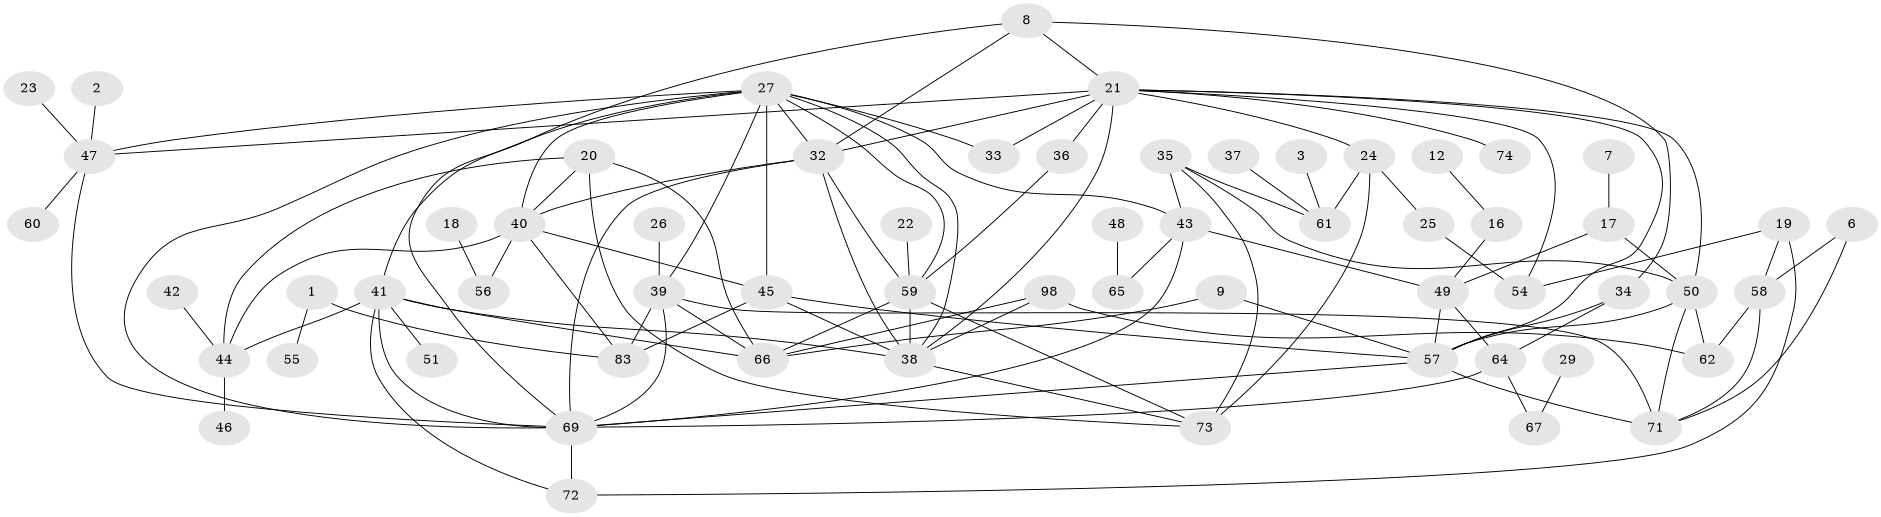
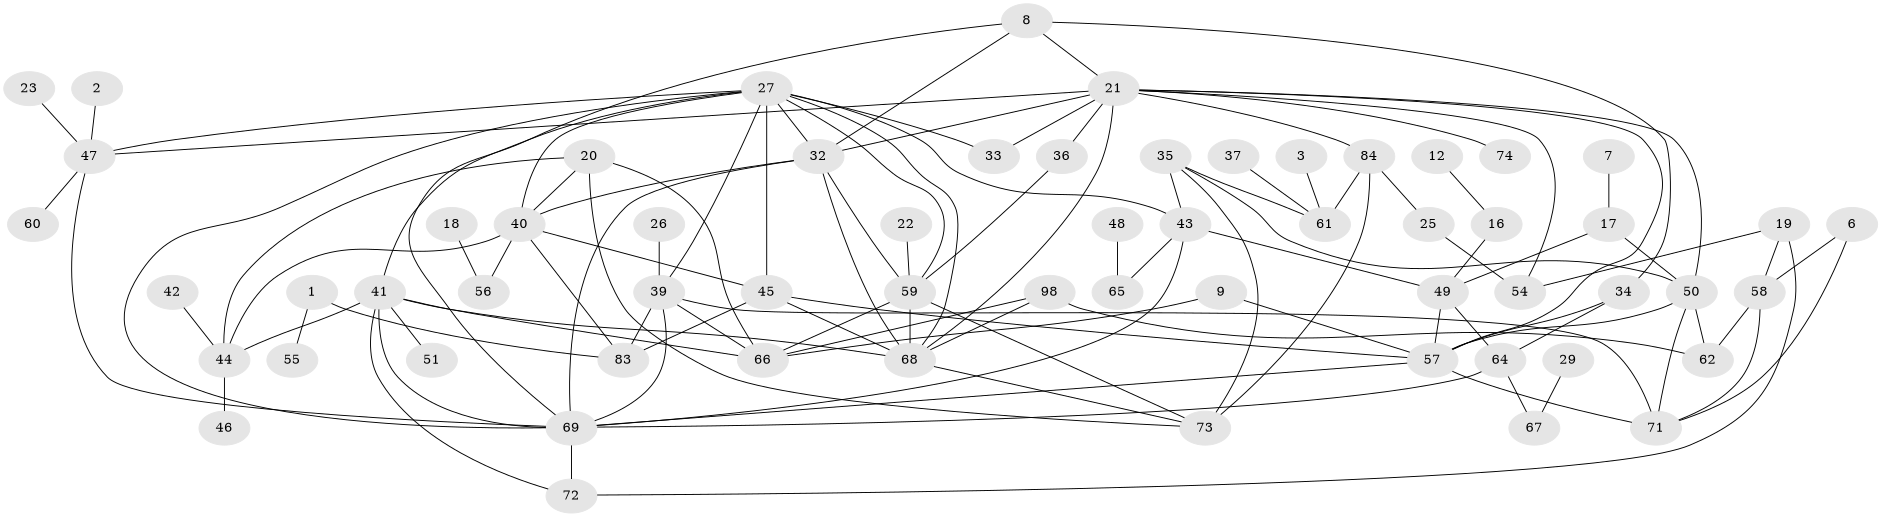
(1369, 157) -> (1369, 157)
(910, 360) -> (910, 360)
